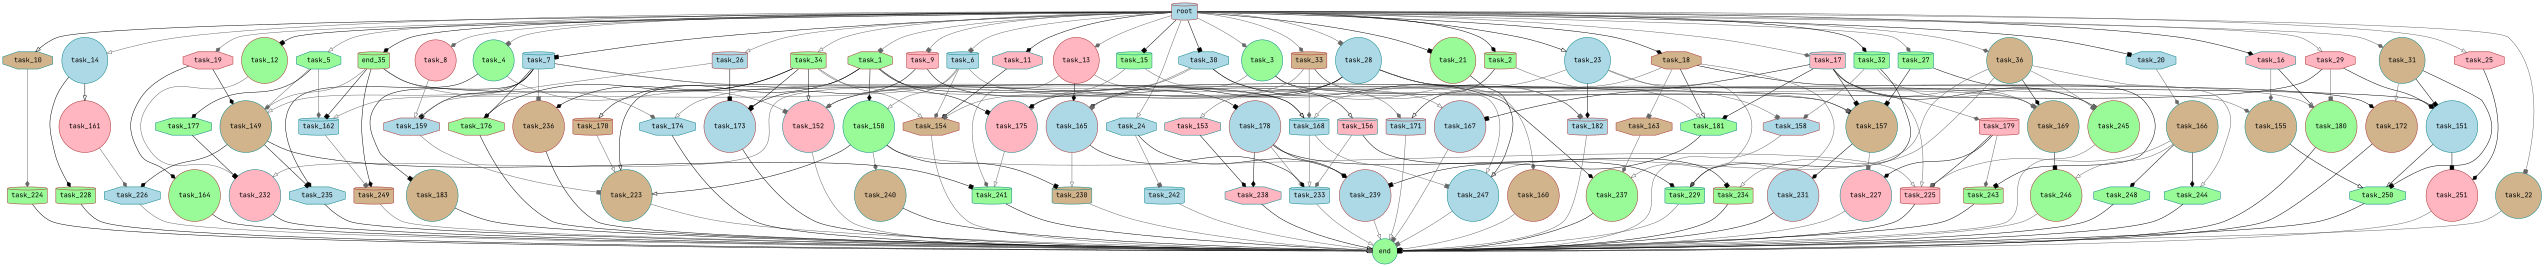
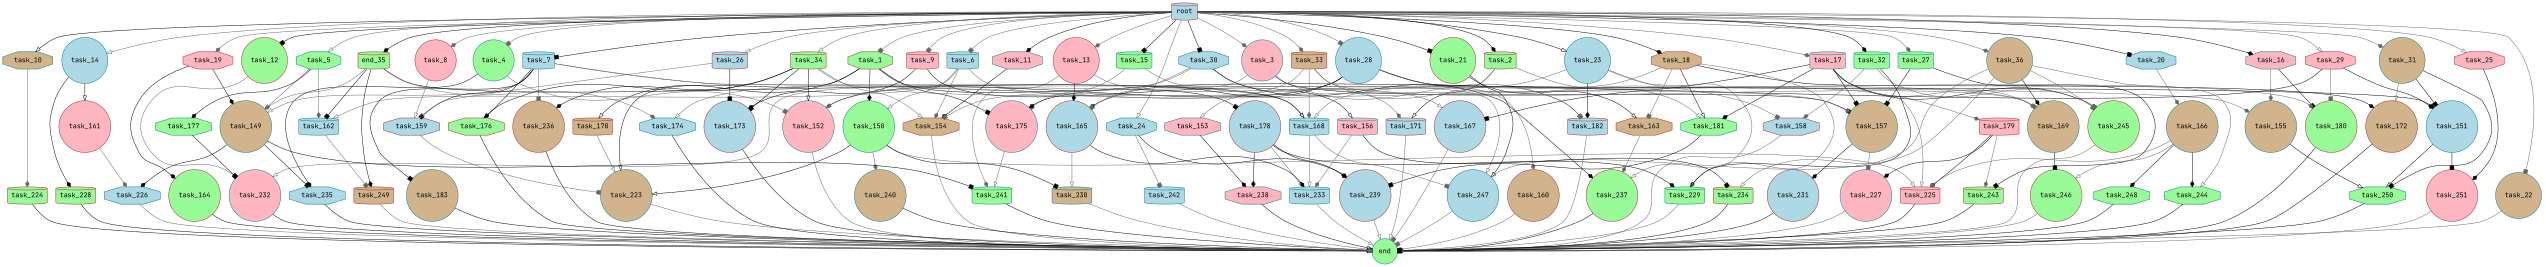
(1262, 60) -> (1262, 60)
(2295, 87) -> (2295, 87)
none -> (1552, 92)
